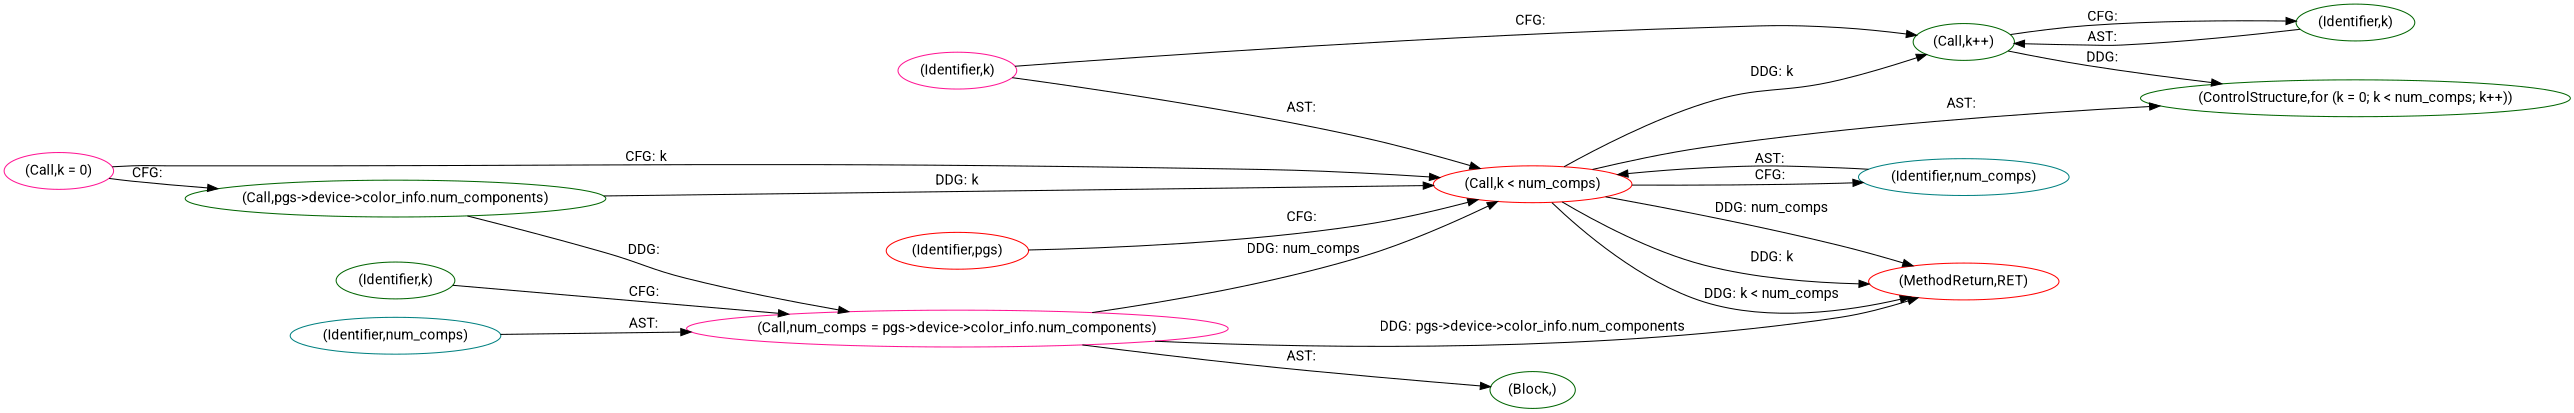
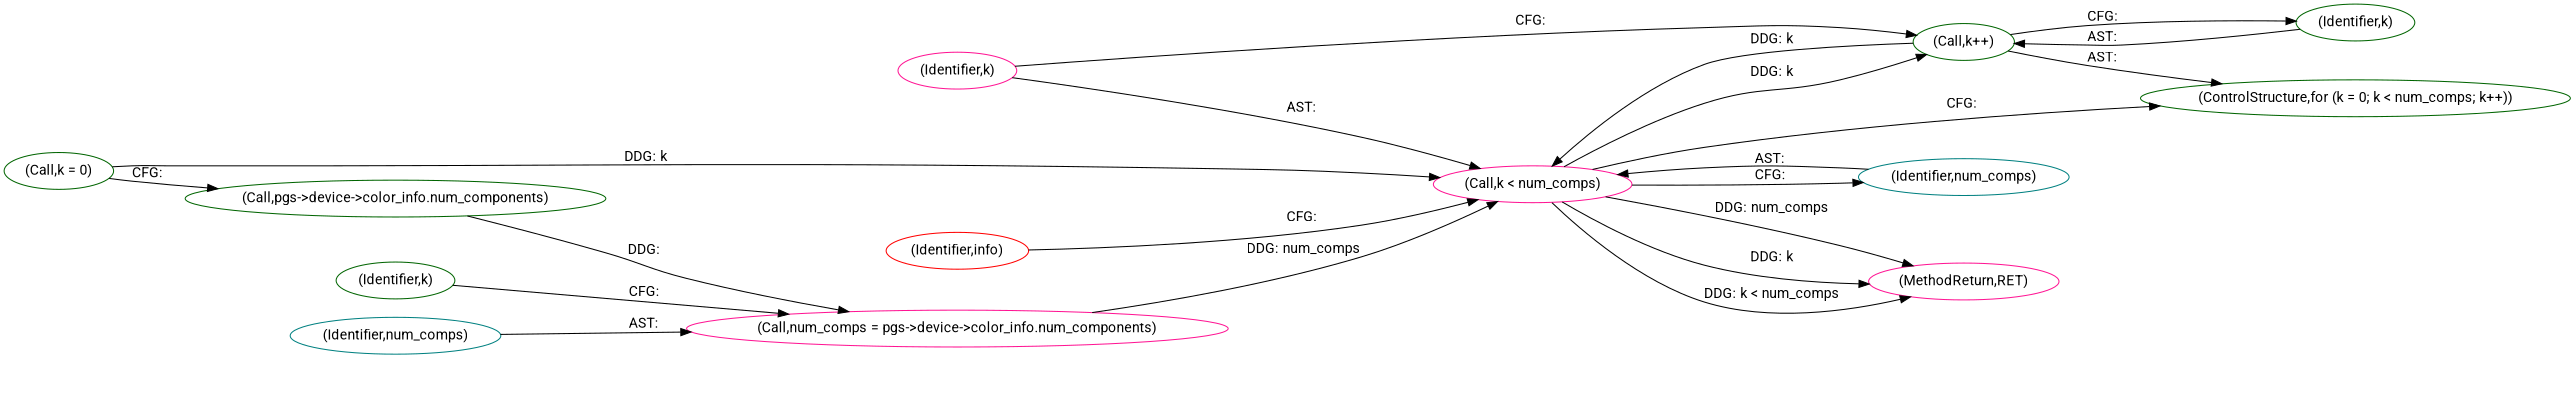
(2105, 58) -> (2105, 58)
(1964, 104) -> (1964, 104)
(646, 157) -> (646, 157)
(59, 171) -> (59, 171)
(1533, 184) -> (1533, 184)
(1013, 191) -> (1722, 60)
(957, 251) -> (957, 251)
(1964, 281) -> (1964, 281)
(1533, 344) -> none
(1533, 390) -> none
